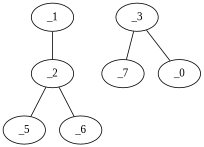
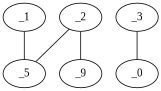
(52, 46) -> (24, 46)
(123, 74) -> none
(81, 130) -> (81, 74)
